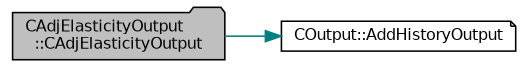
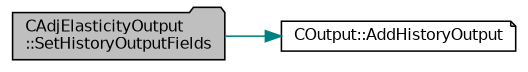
(119, 36) -> (119, 36)
